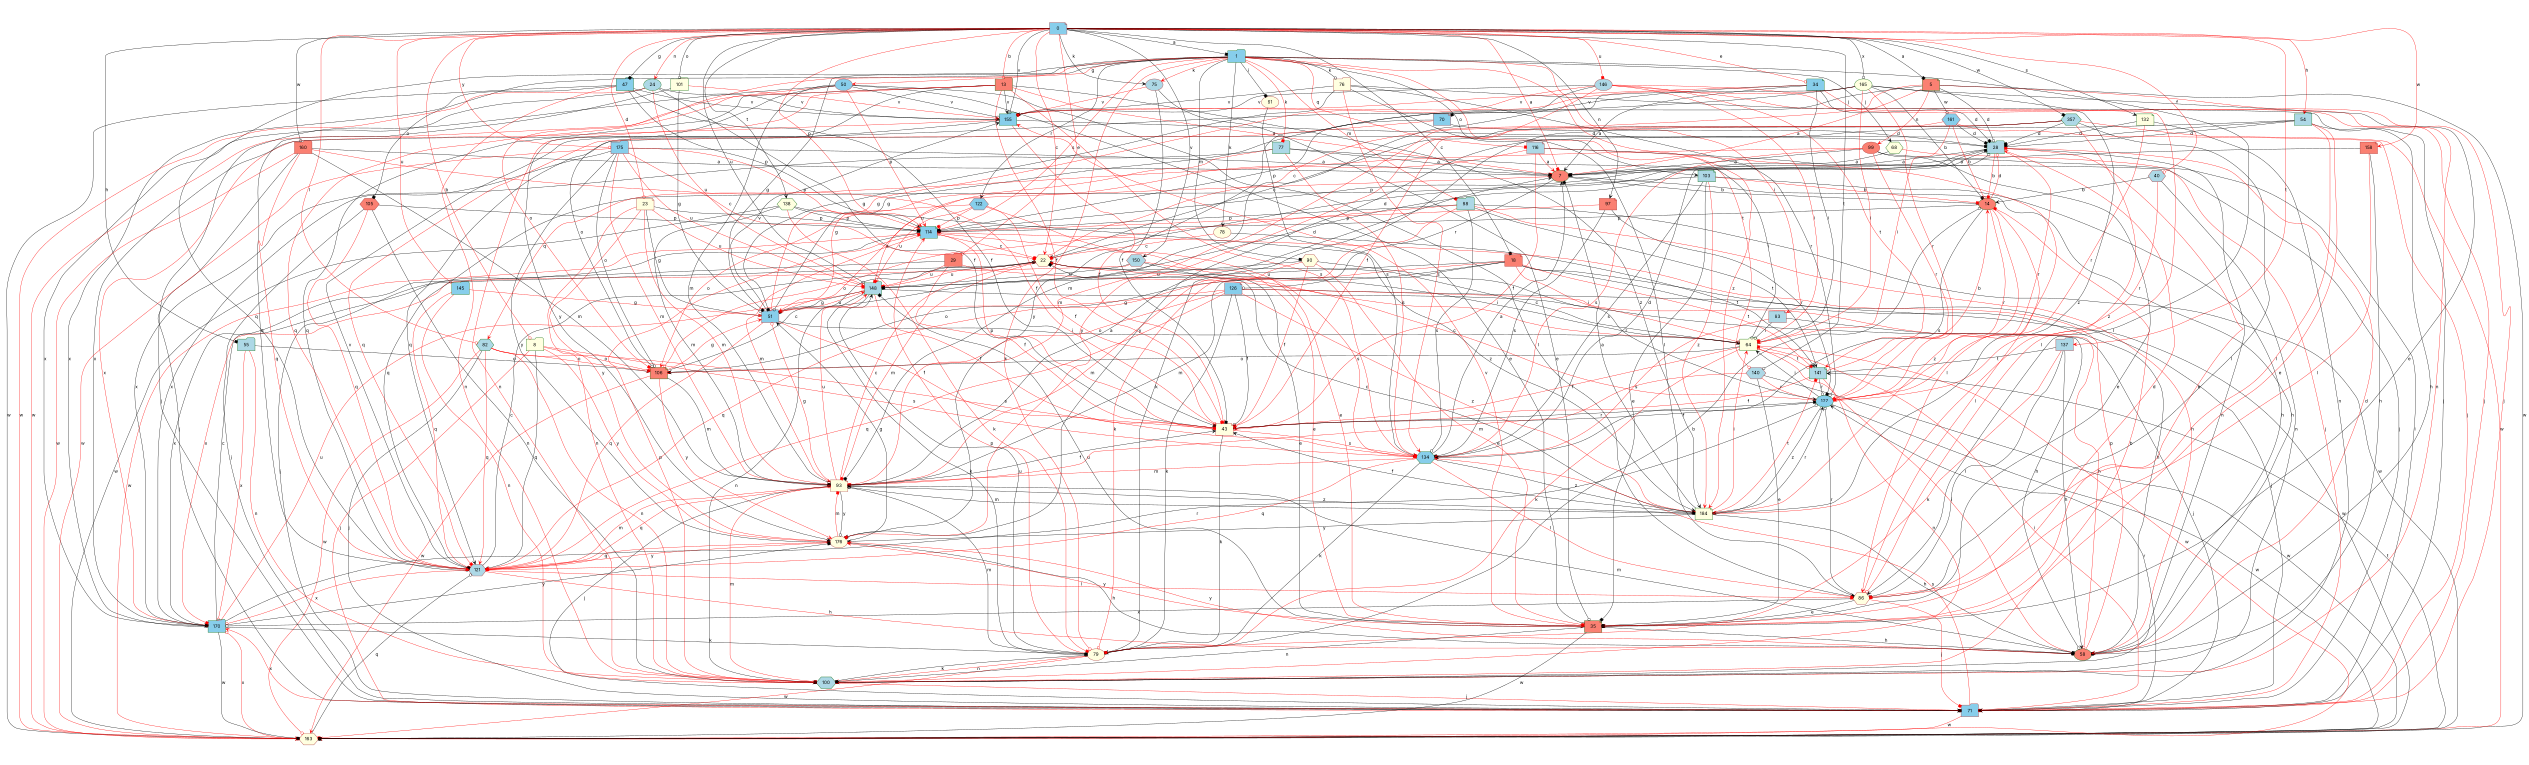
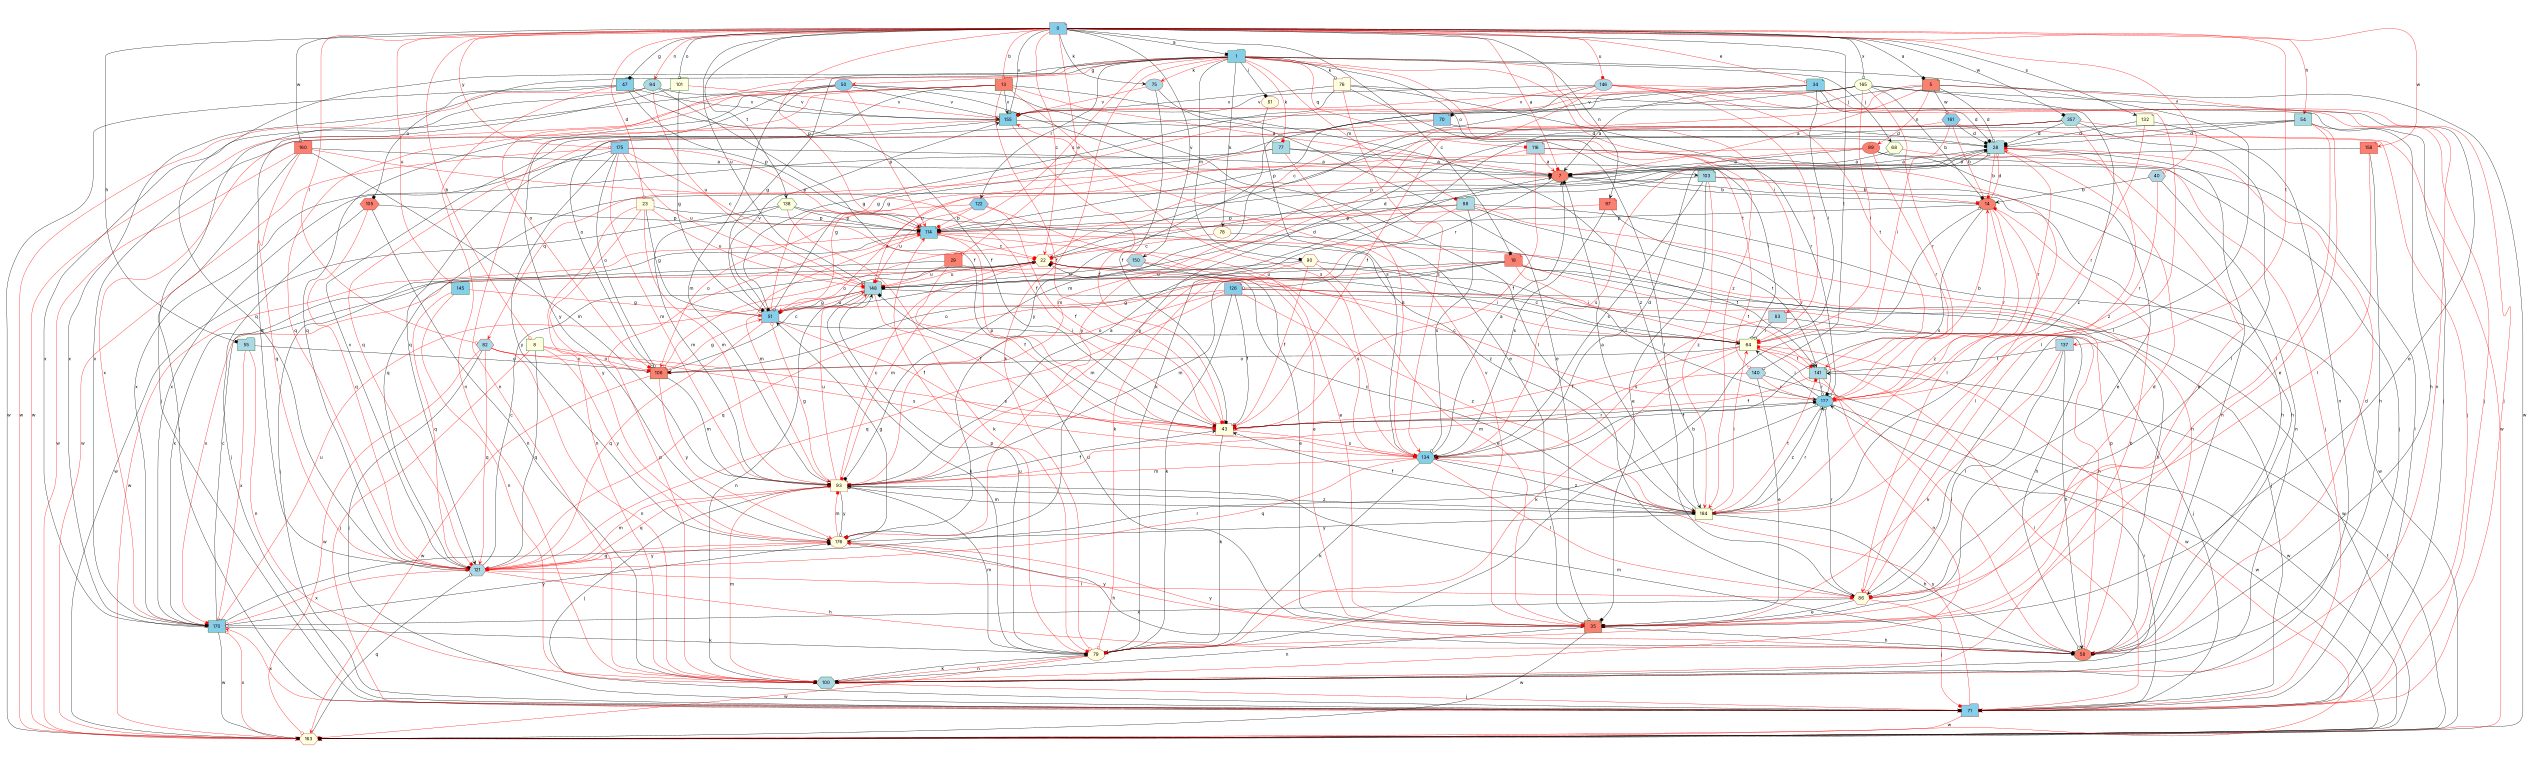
(652, 85) -> (652, 85)
(485, 345) -> (485, 345)
